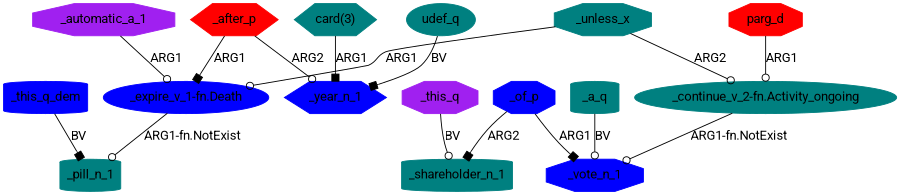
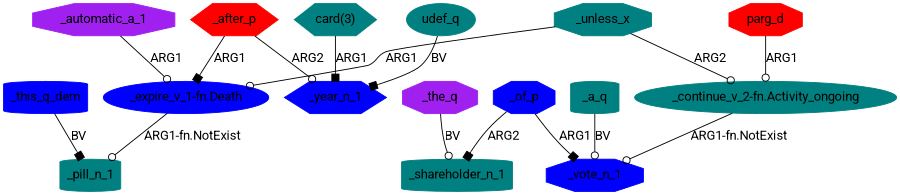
(440, 97) -> (440, 97)
